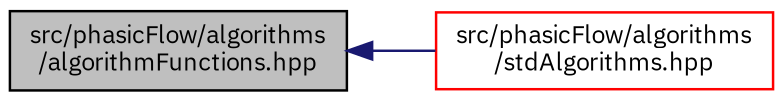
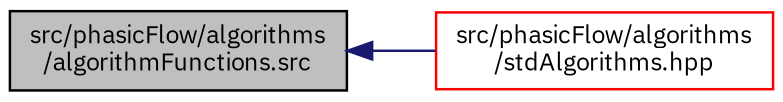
(178, 51) -> (178, 51)
